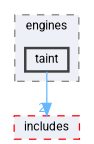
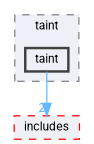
(47, 26) -> (47, 26)
